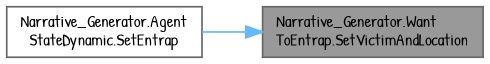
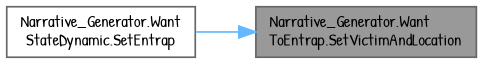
(104, 32) -> (101, 32)
